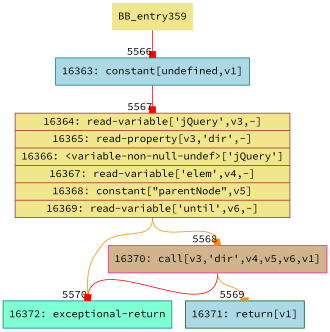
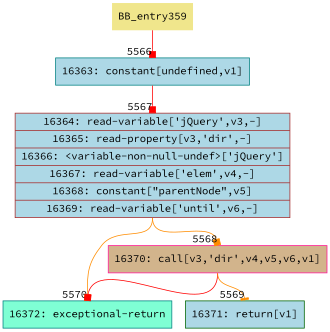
(153, 165) -> (153, 165)
